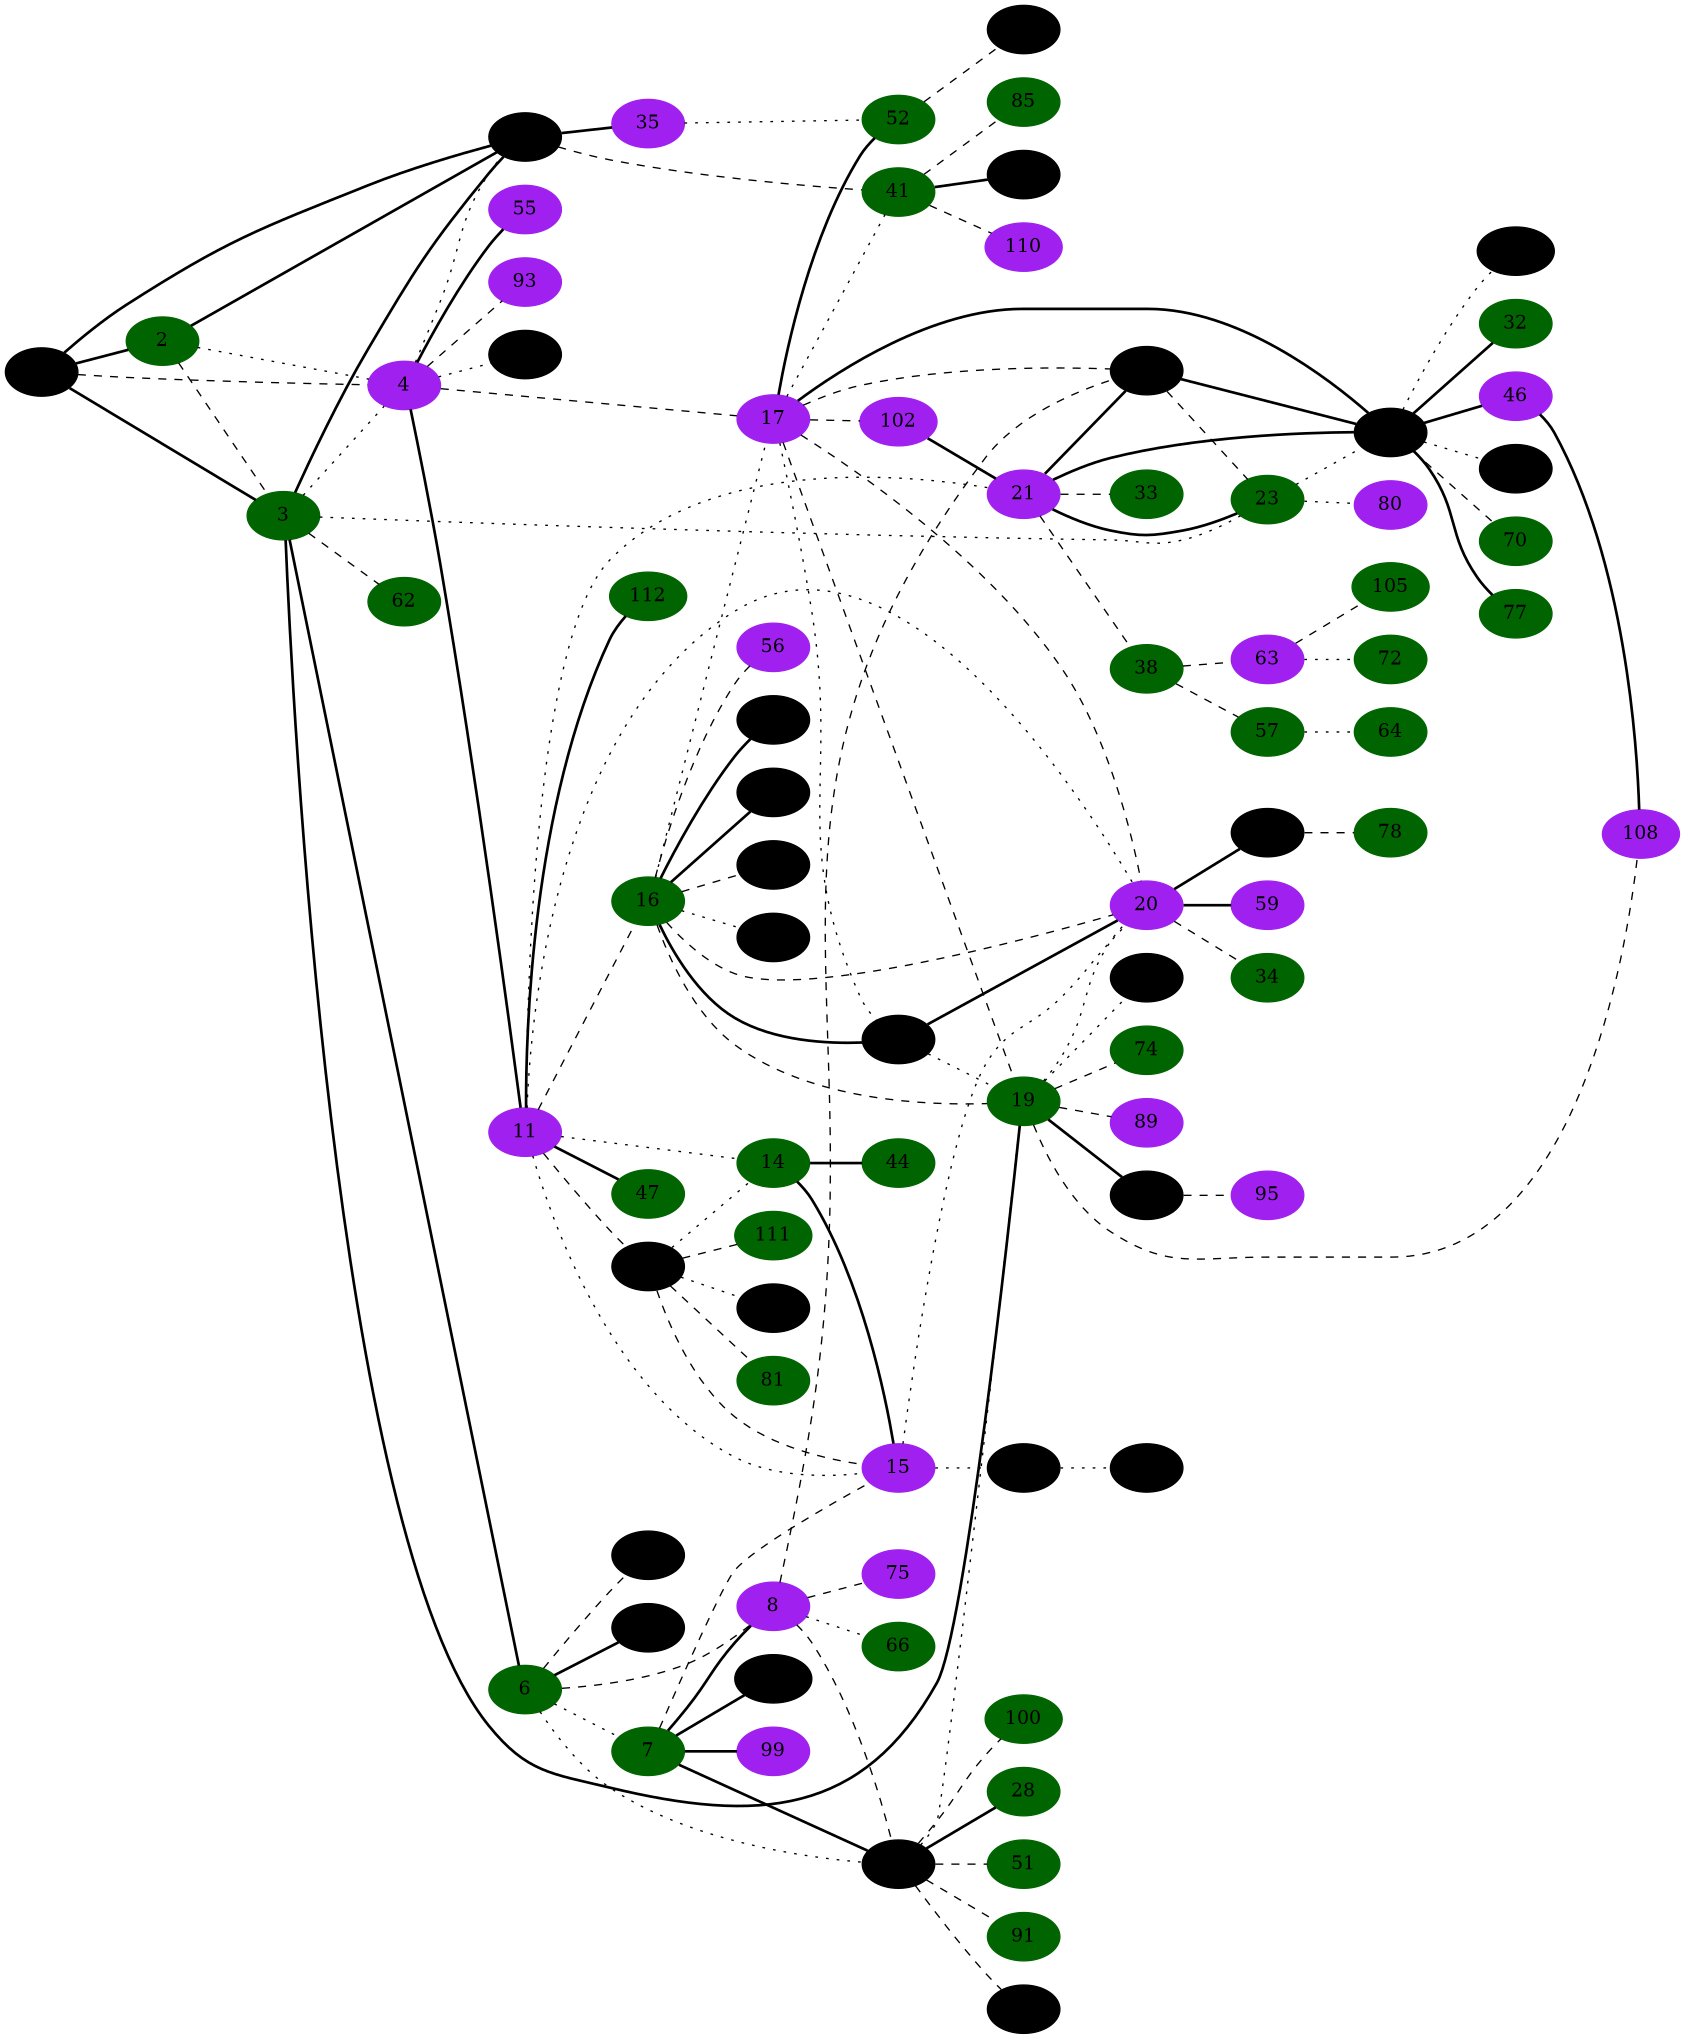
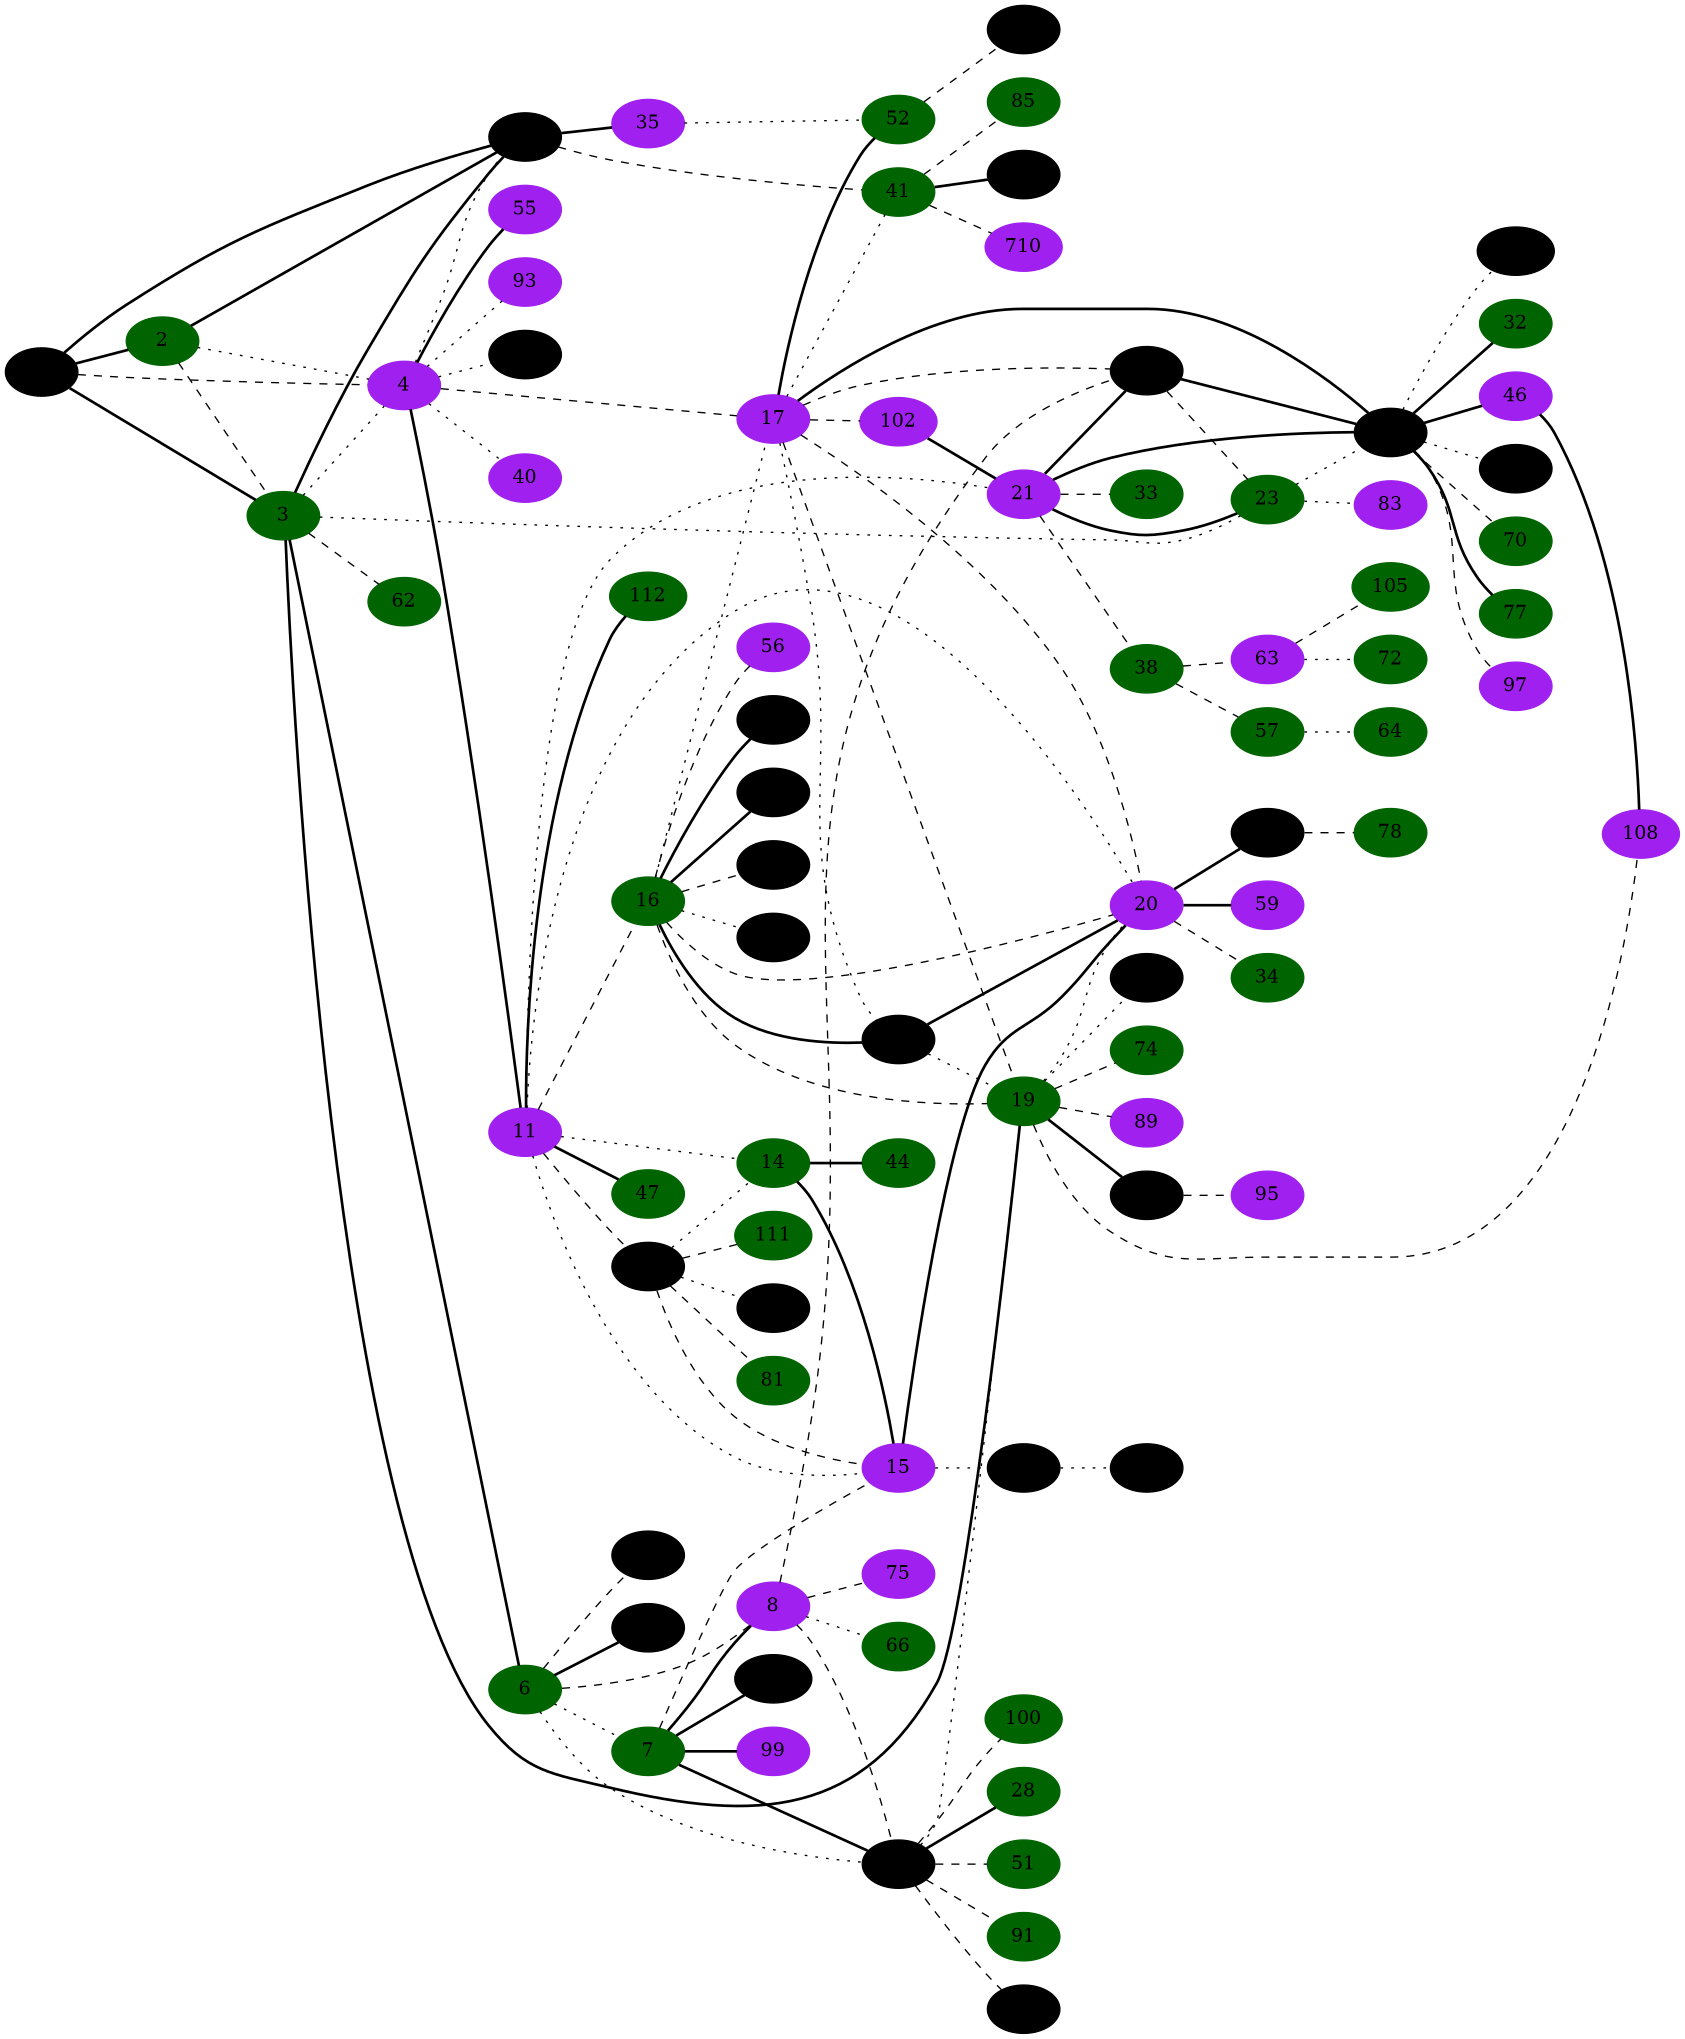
(1024, 247) -> (1024, 247)
(465, 334) -> (465, 334)
none -> (525, 478)
(1391, 505) -> (1391, 505)
none -> (1516, 686)
(954, 1154) -> (954, 1154)
